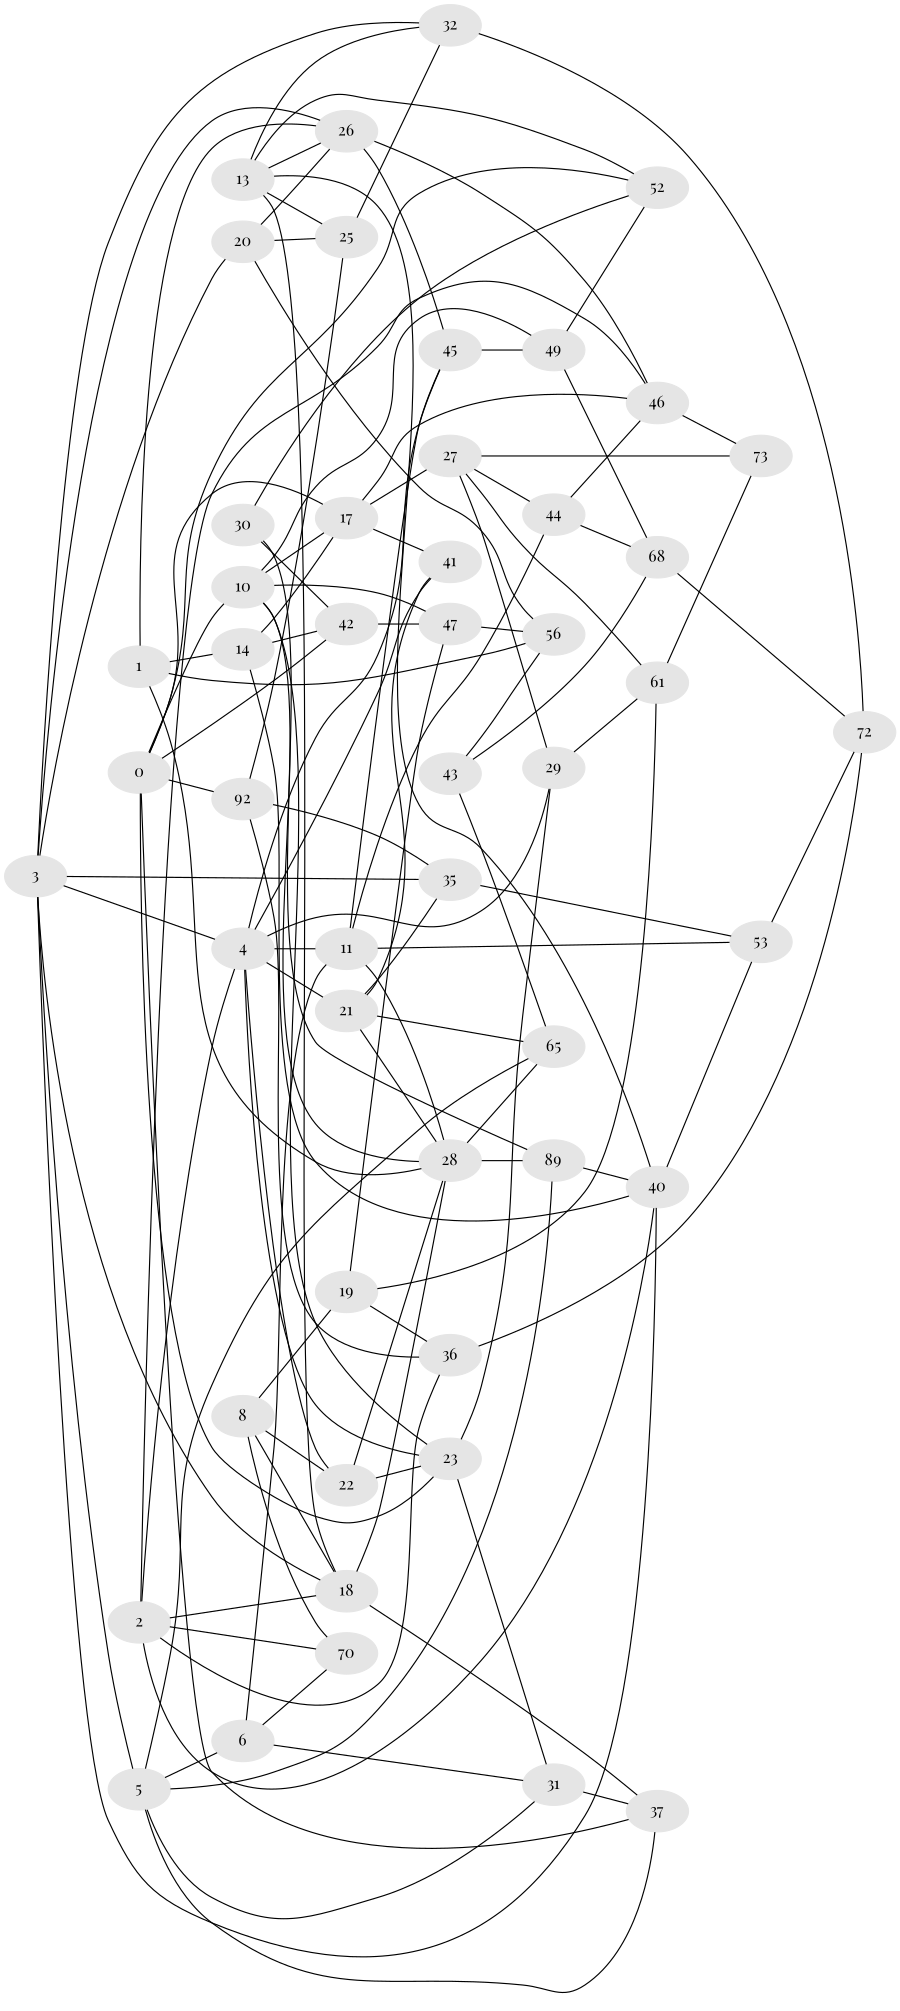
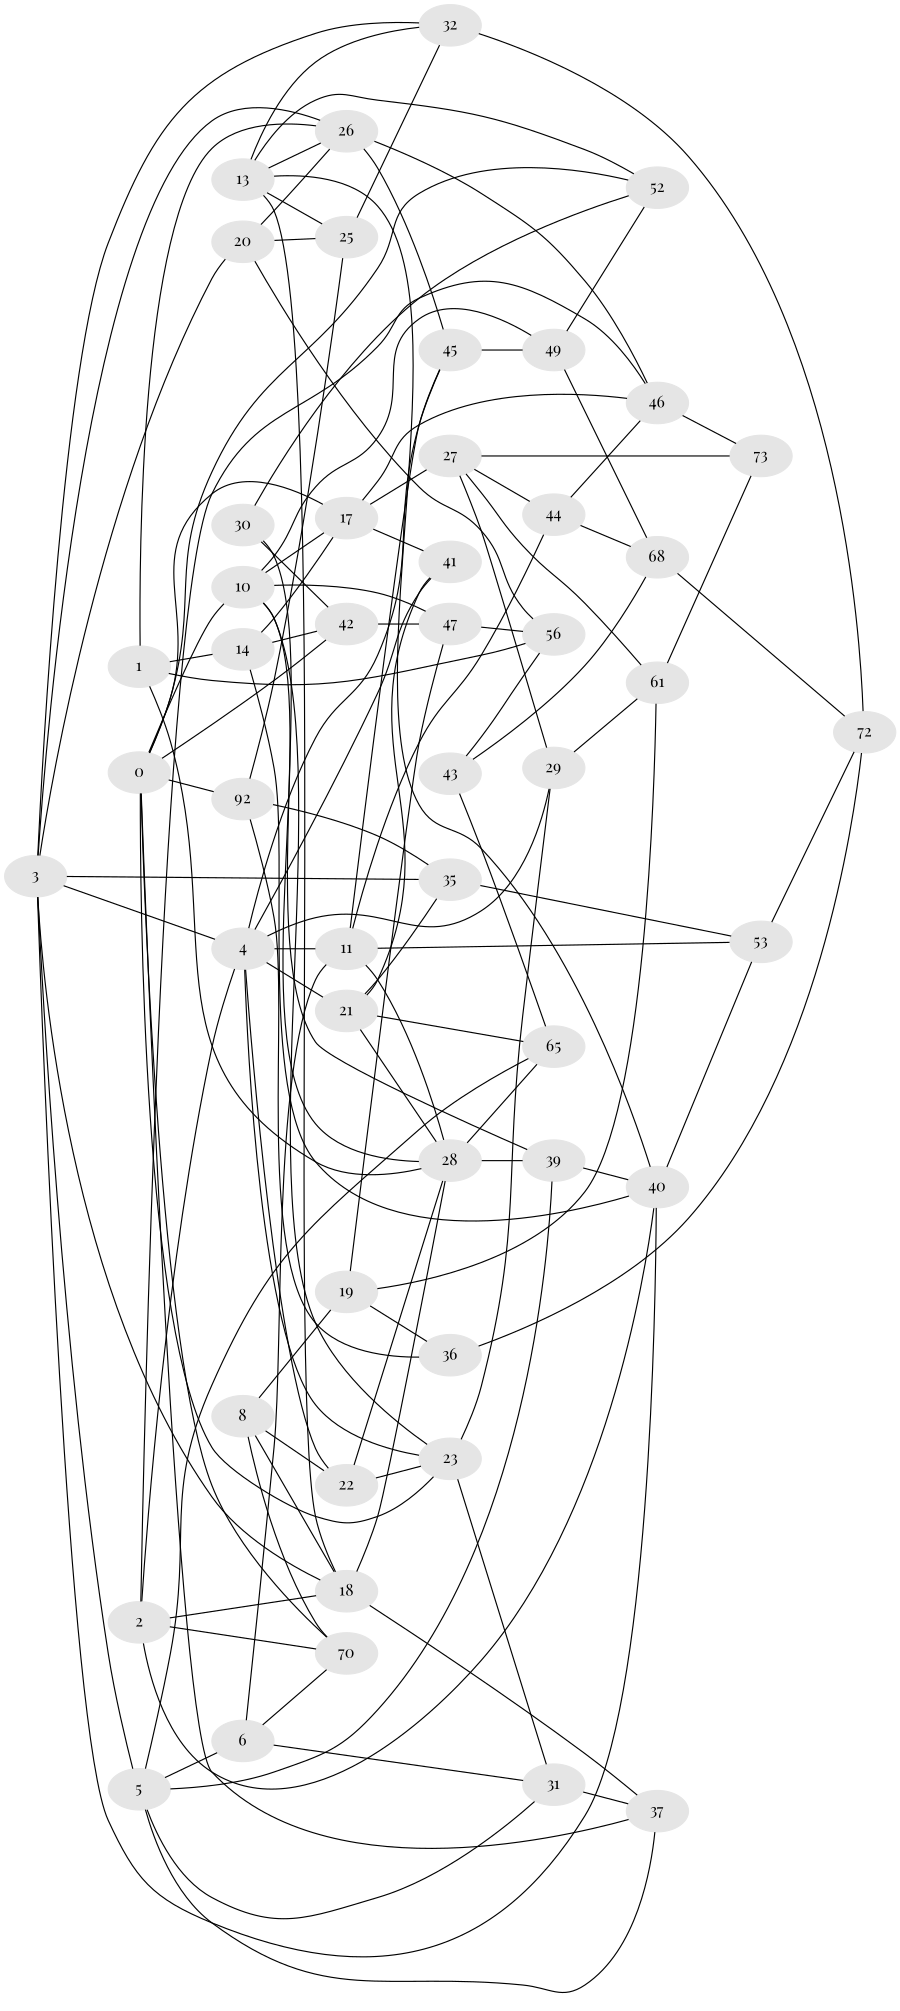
(554, 1161) -> (554, 1161)
none -> (204, 1456)
(397, 1649) -> none
